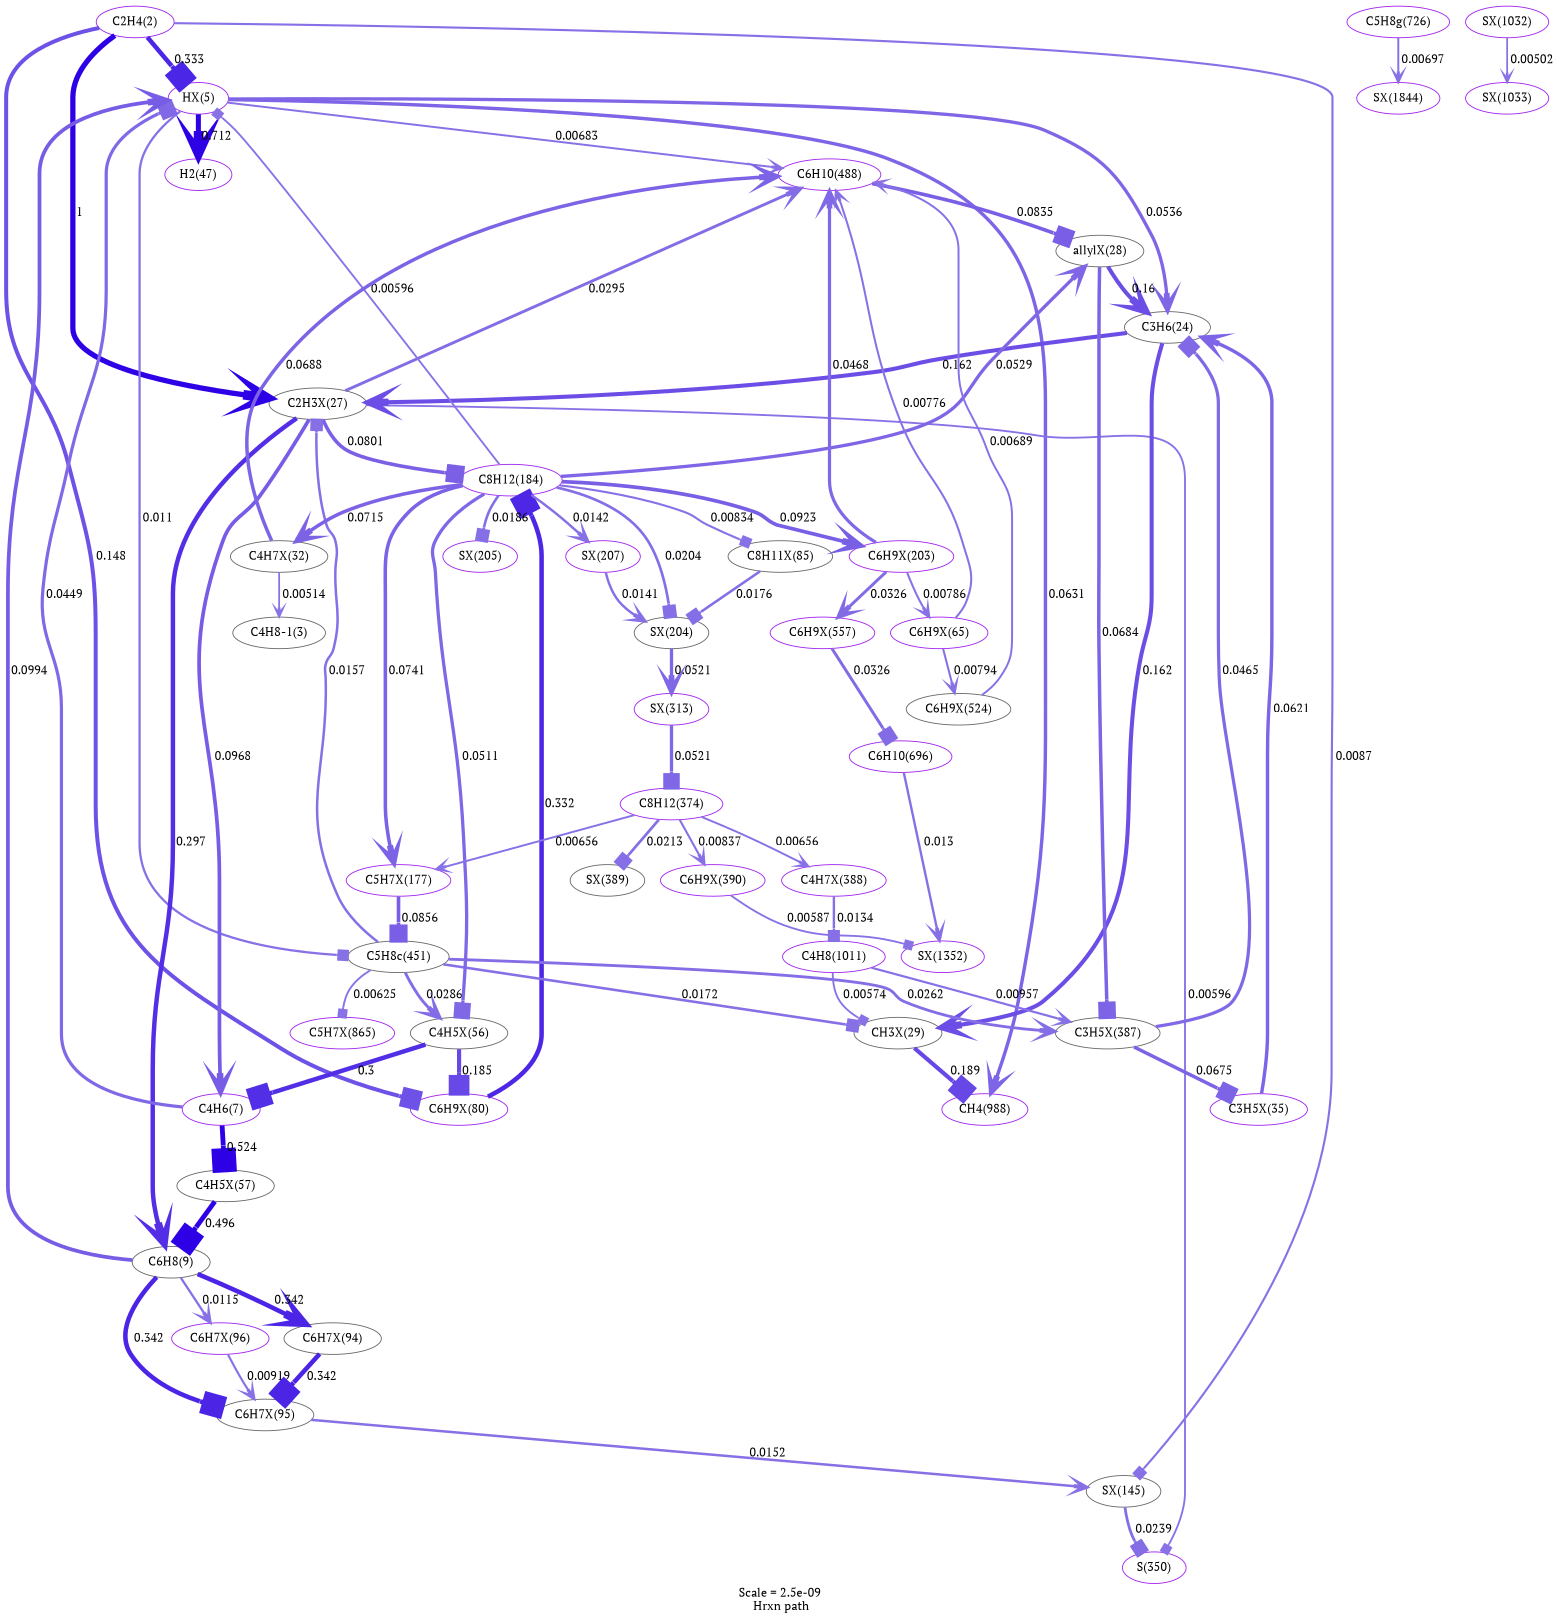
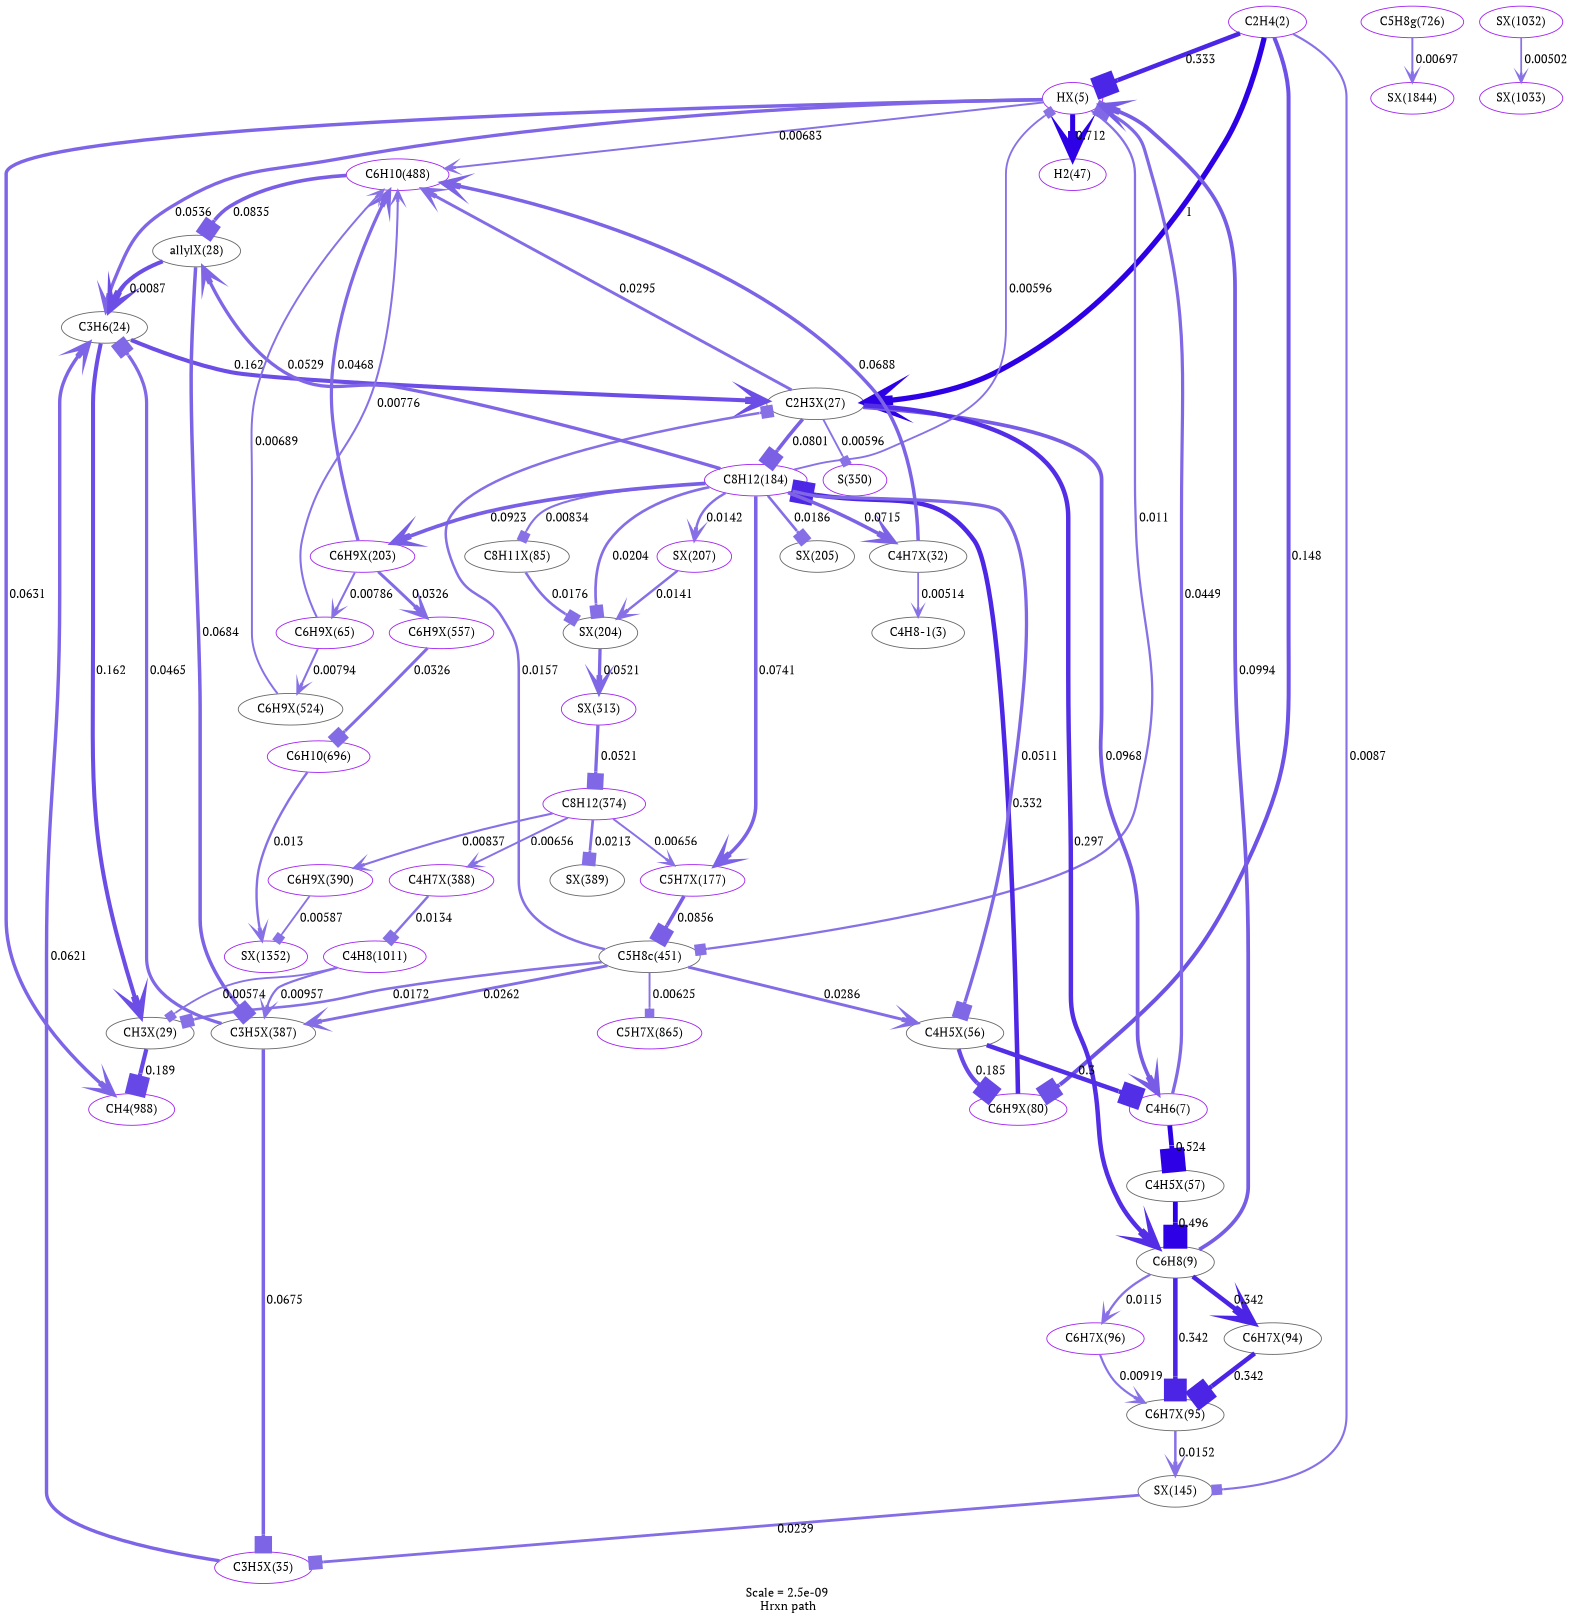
(1142, 289) -> (147, 289)
(480, 557) -> (817, 557)
(1128, 1525) -> (732, 1529)
